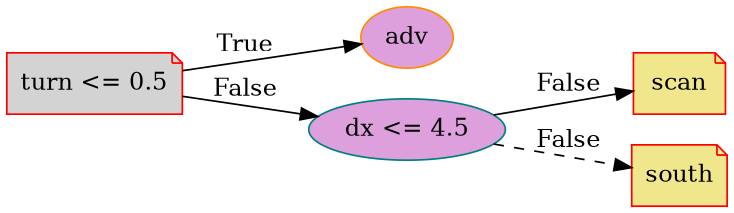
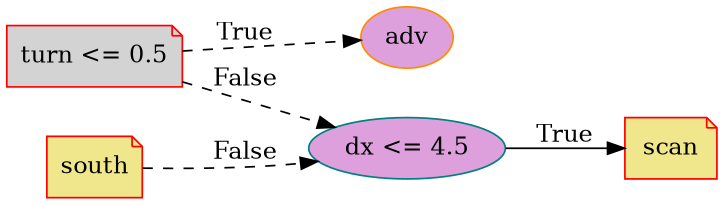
(263, 59) -> (263, 46)
(569, 84) -> (565, 135)
(241, 105) -> (250, 102)
(554, 154) -> (222, 168)
